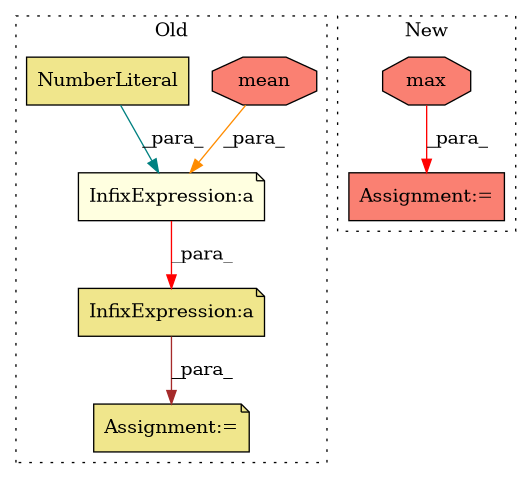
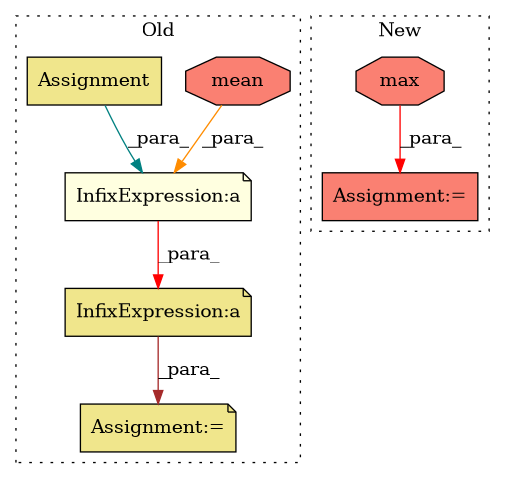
(108, 81) -> (94, 81)
